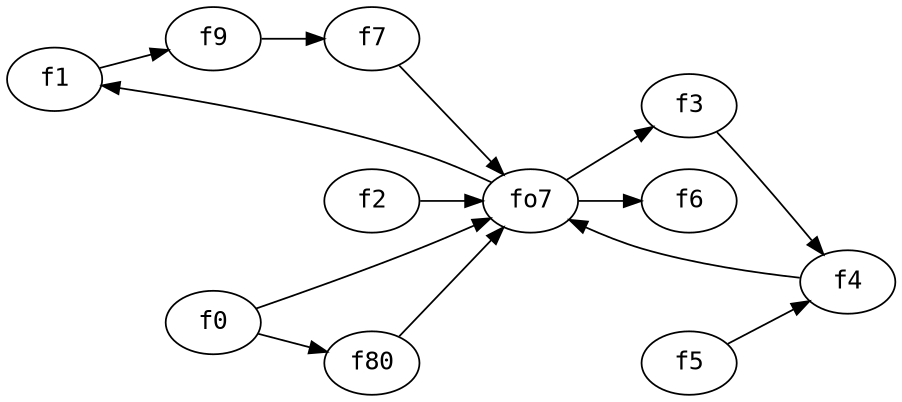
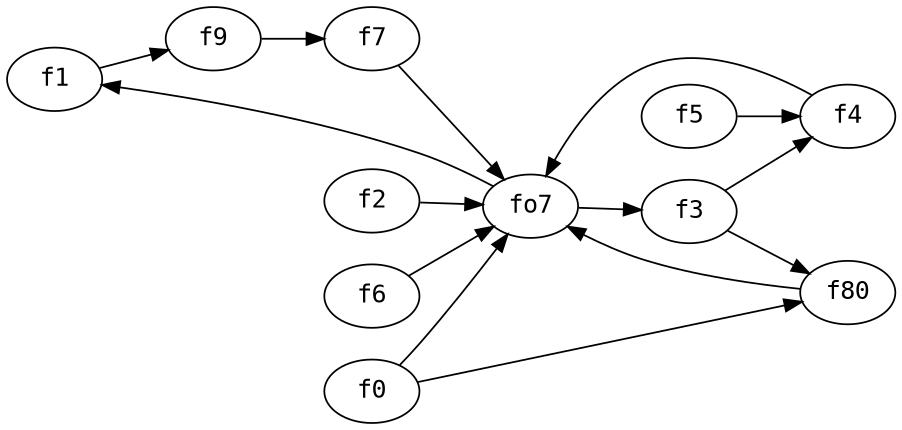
(601, 201) -> (443, 256)
none -> (761, 248)
